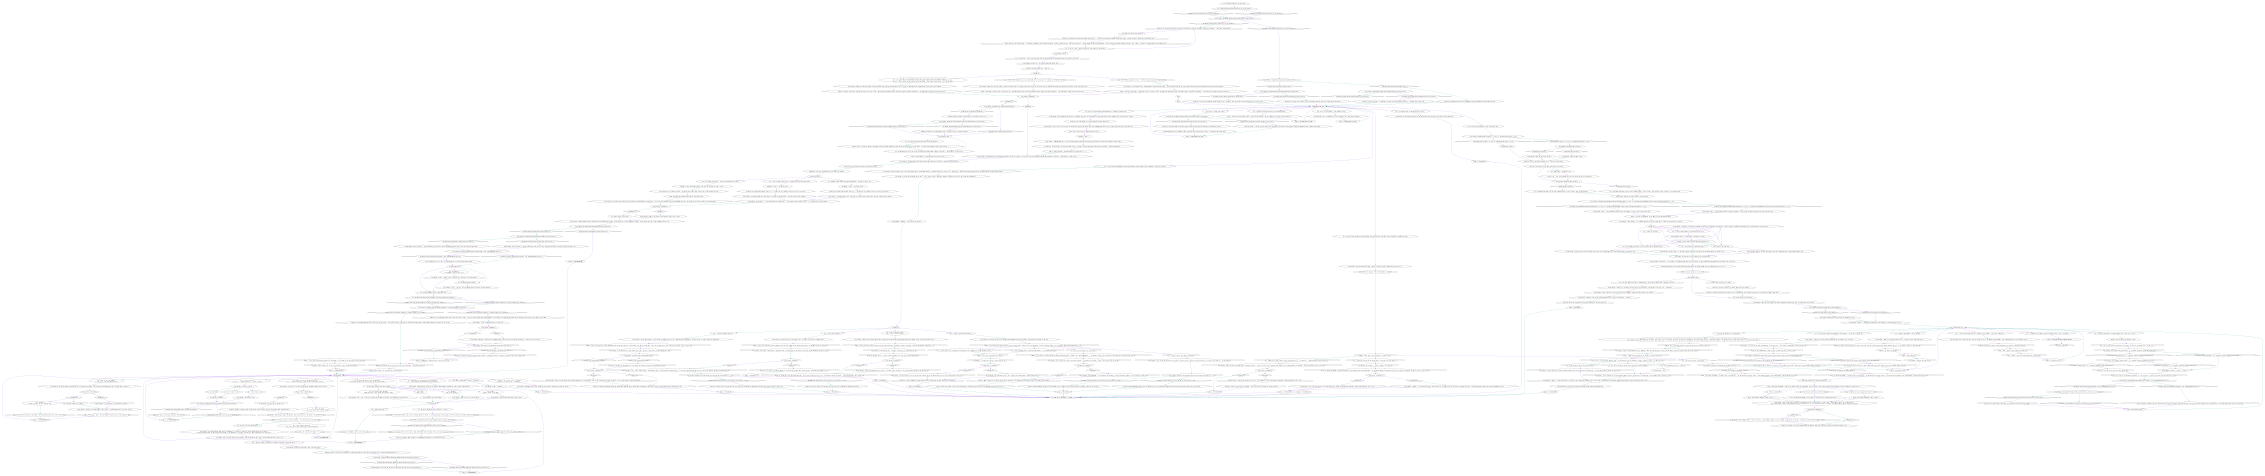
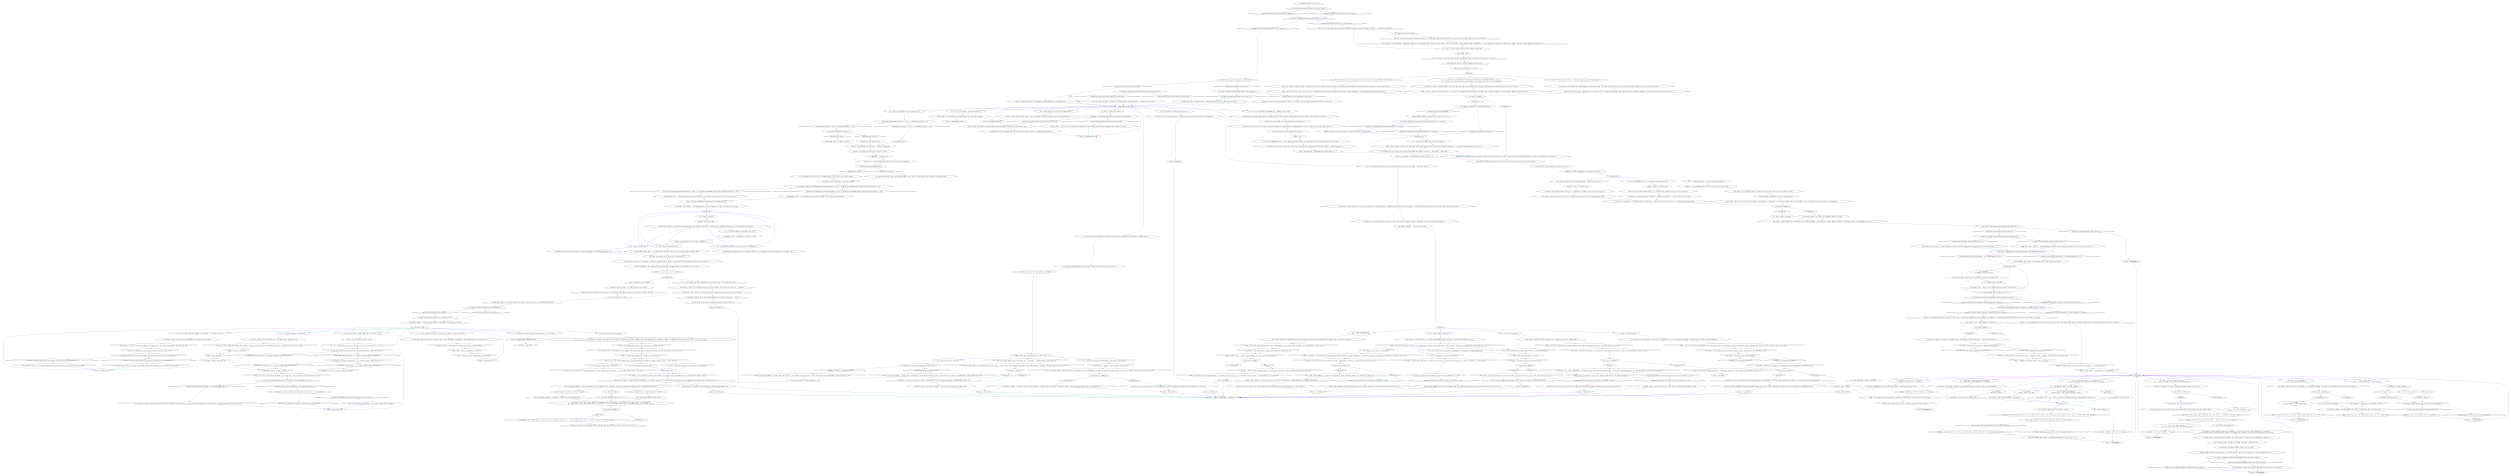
none -> (707, 221)
none -> (1917, 392)
